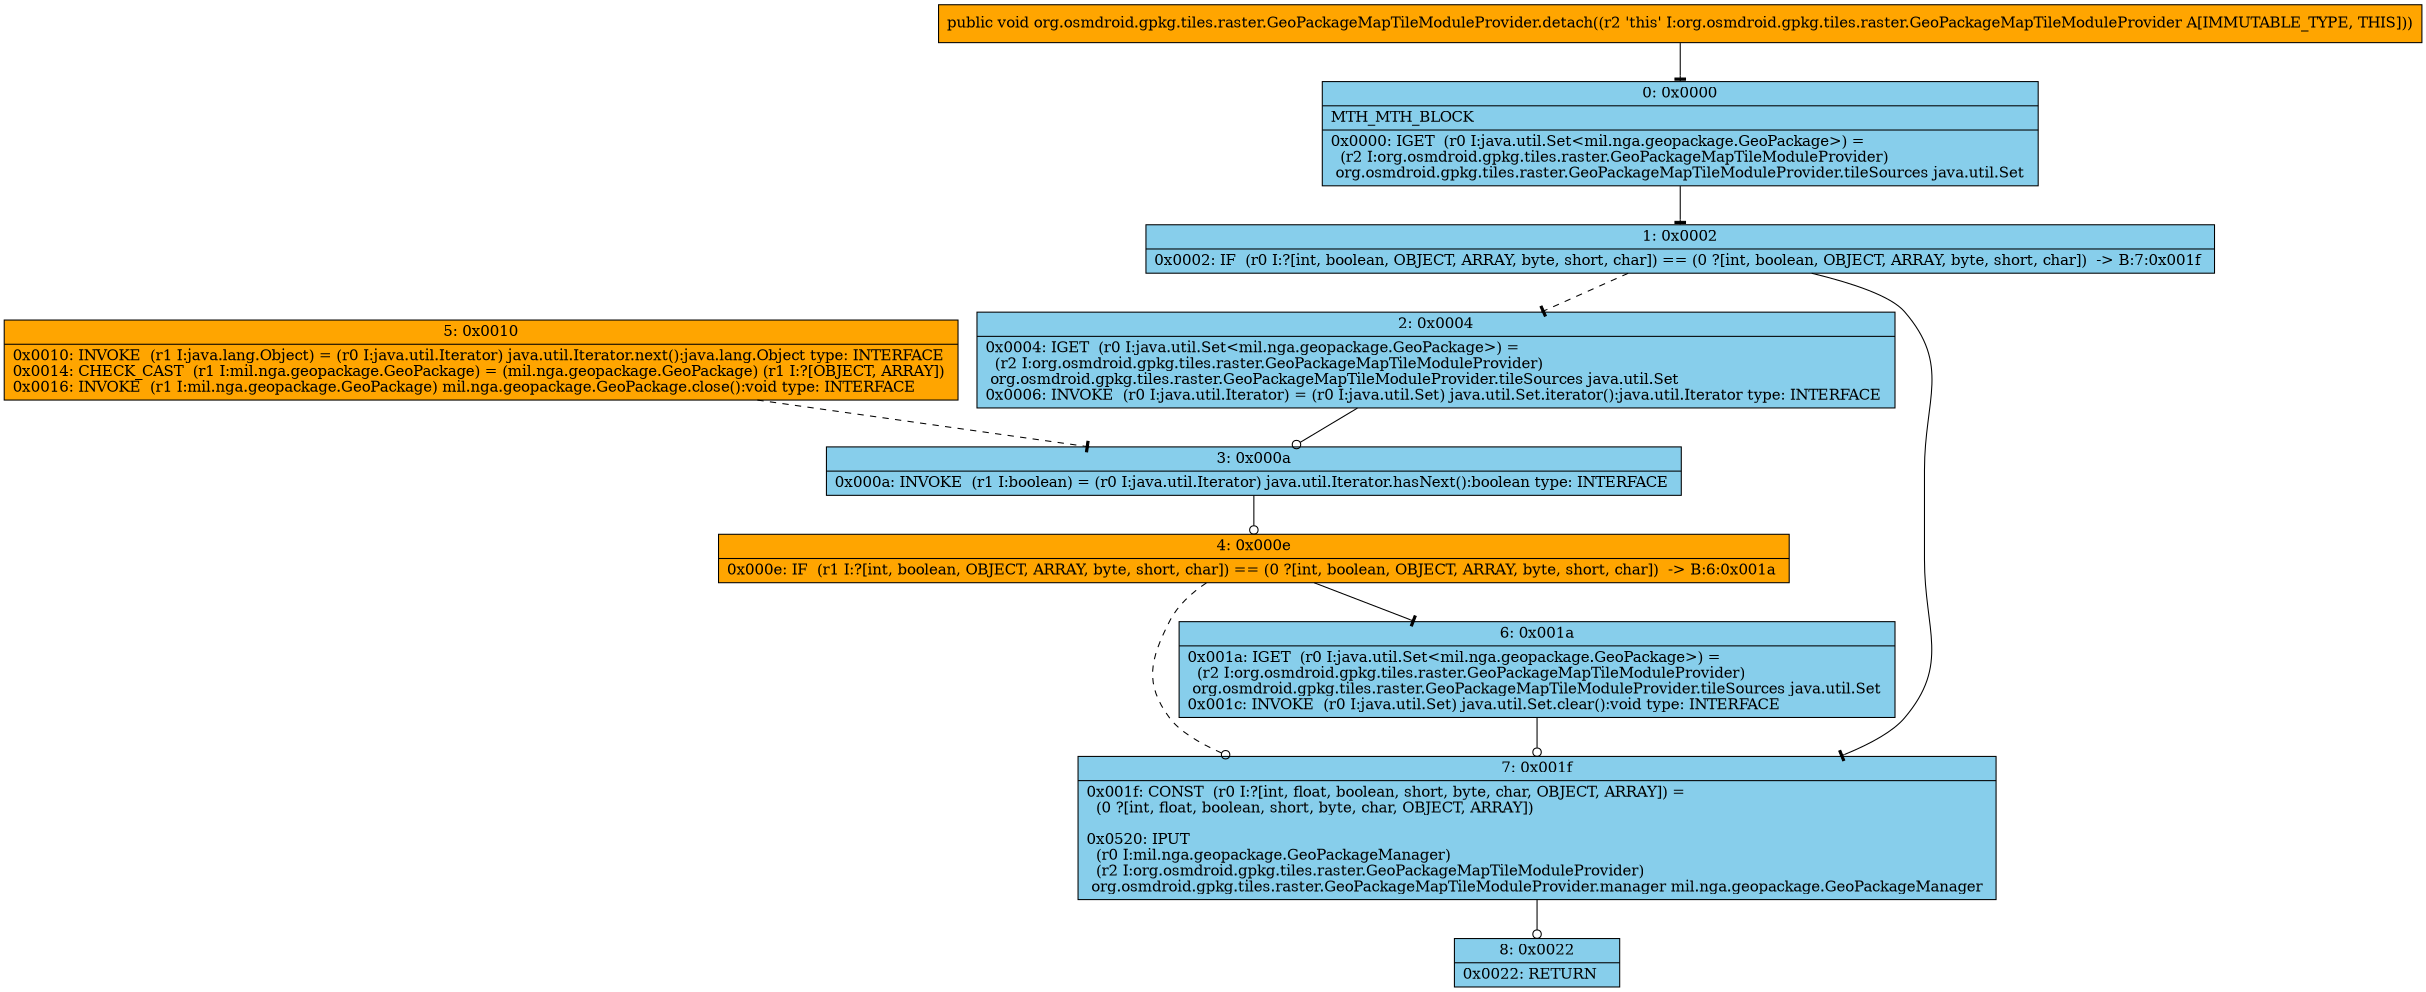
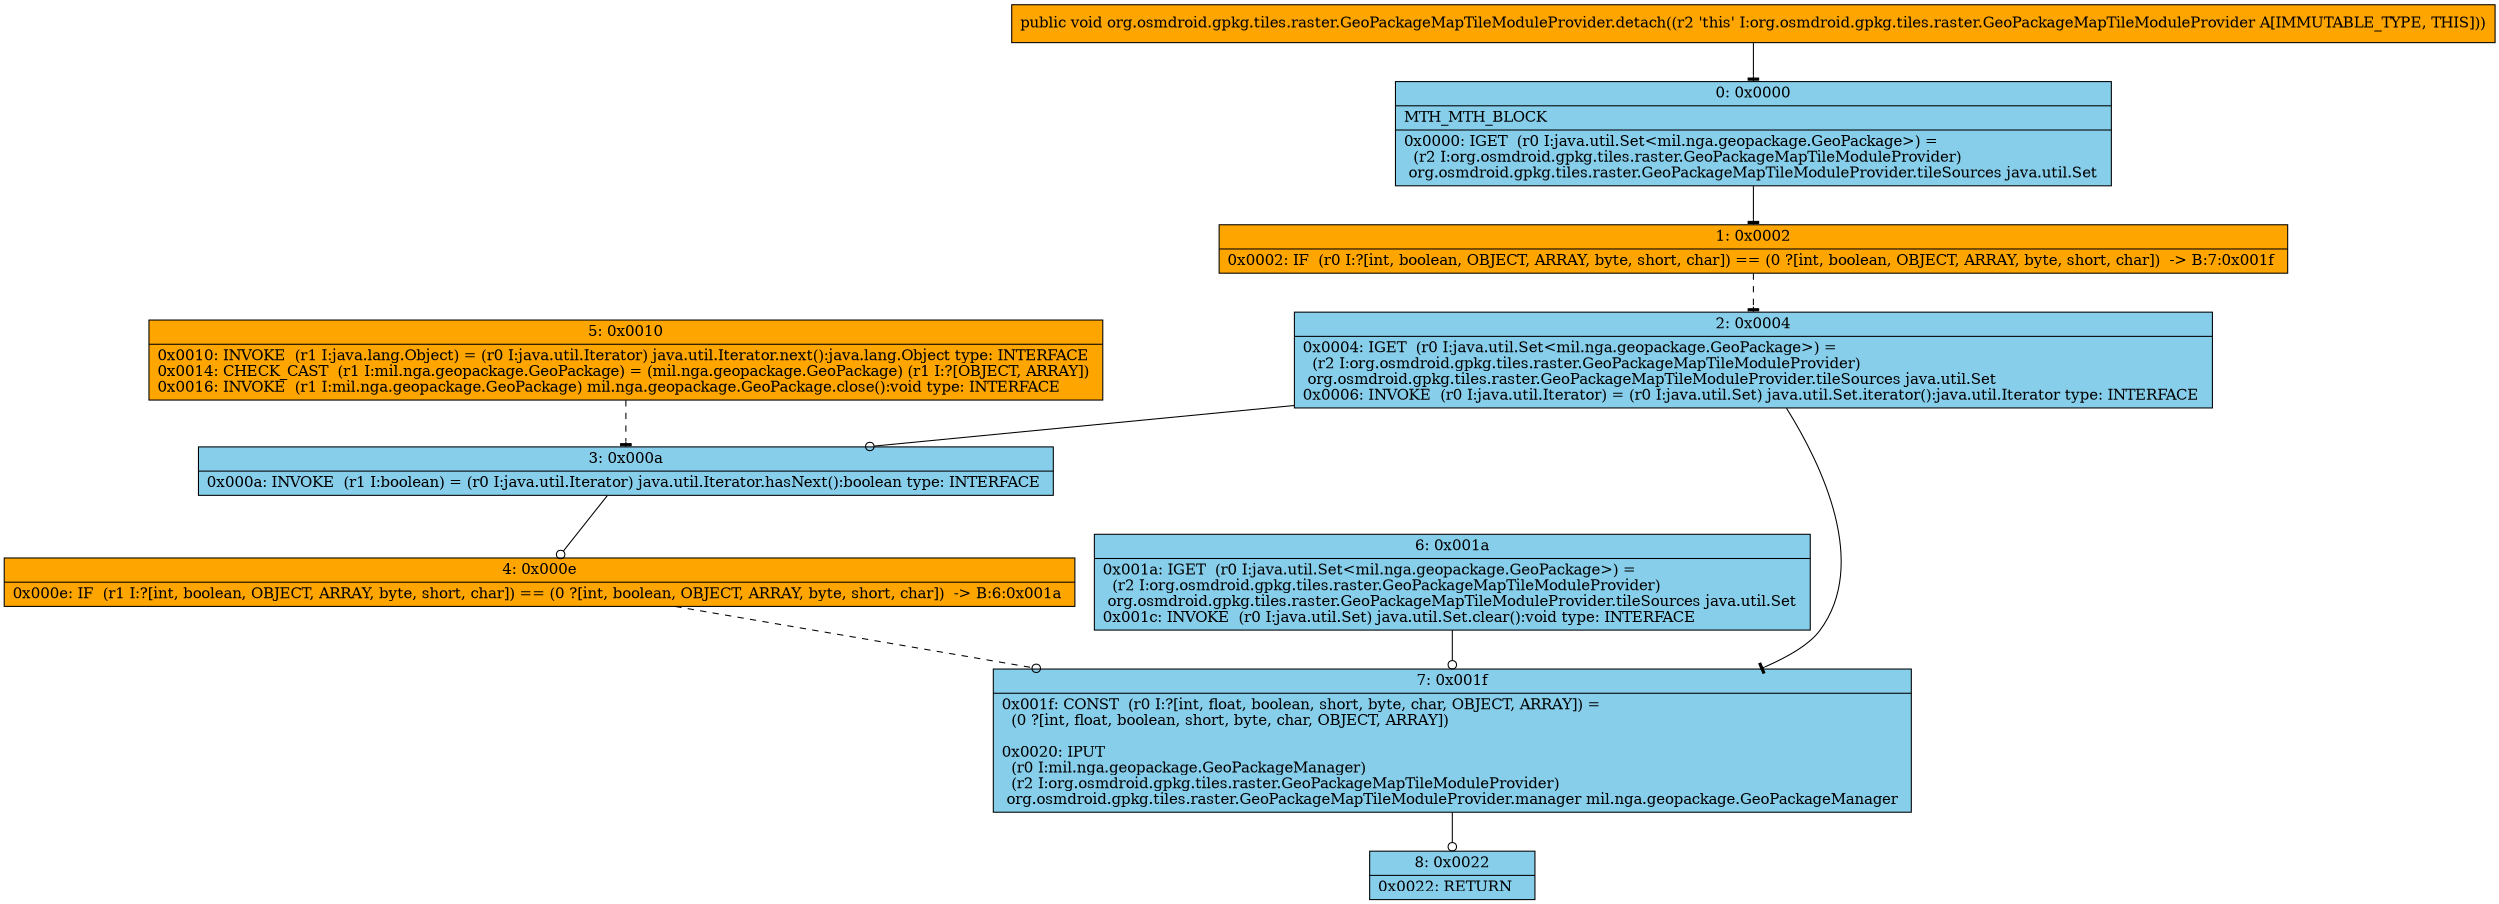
(1680, 249) -> (1753, 249)
(1924, 499) -> (1840, 549)
(1362, 601) -> none
(1143, 840) -> (1058, 752)
